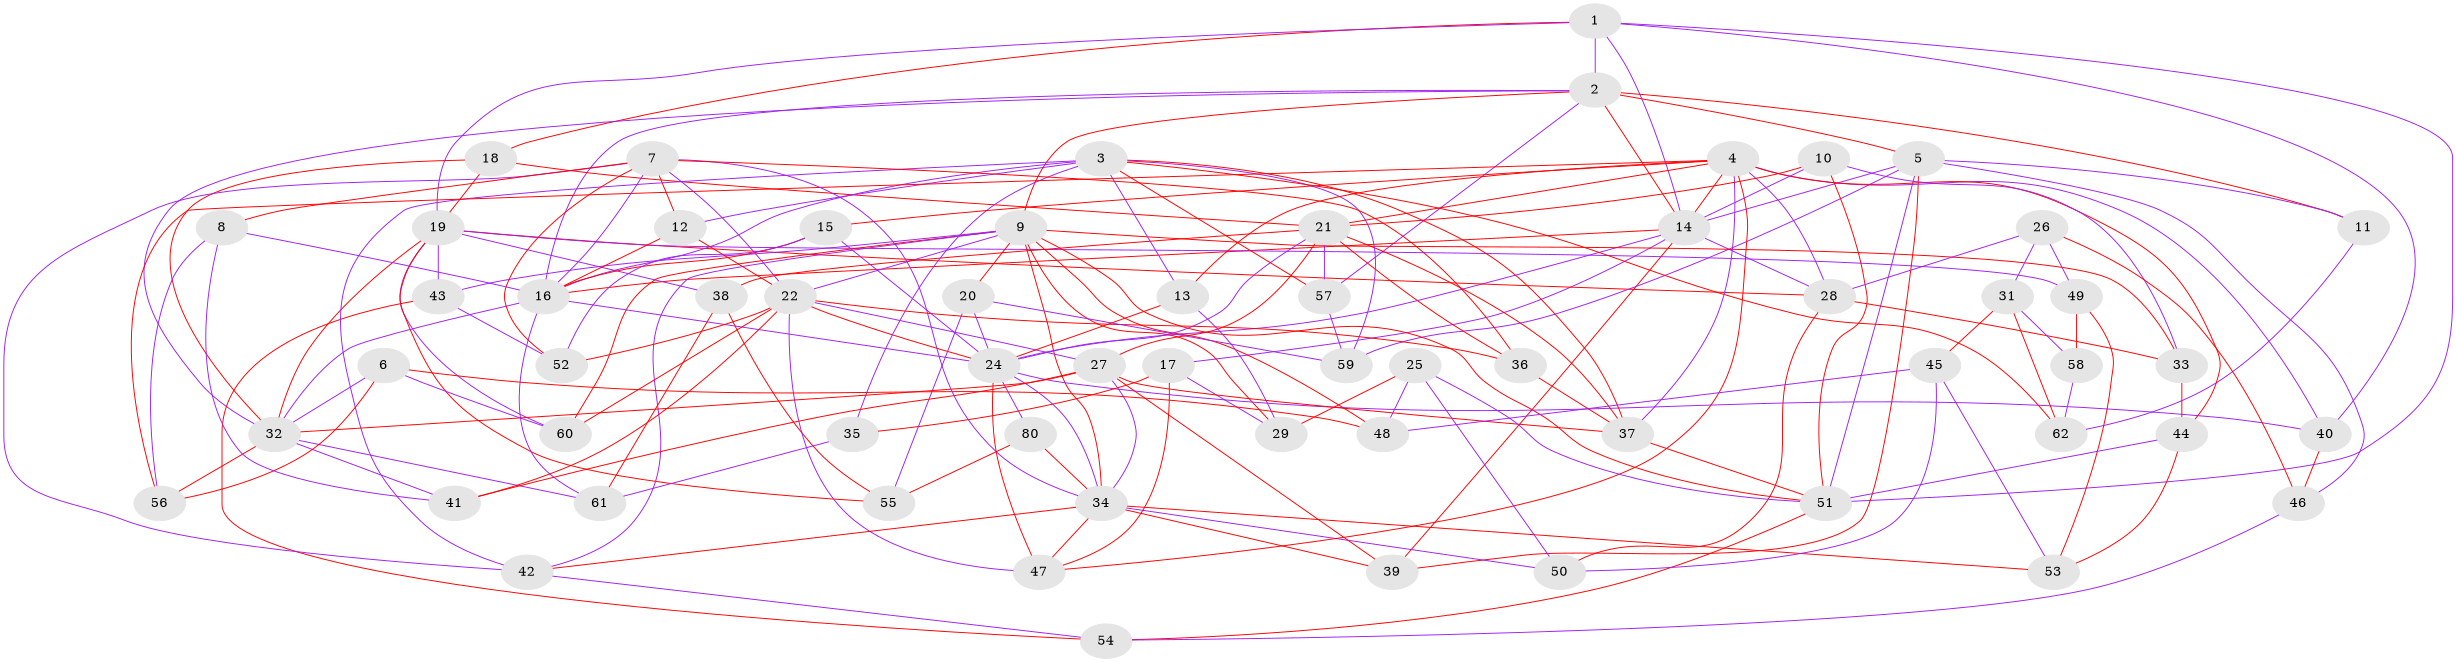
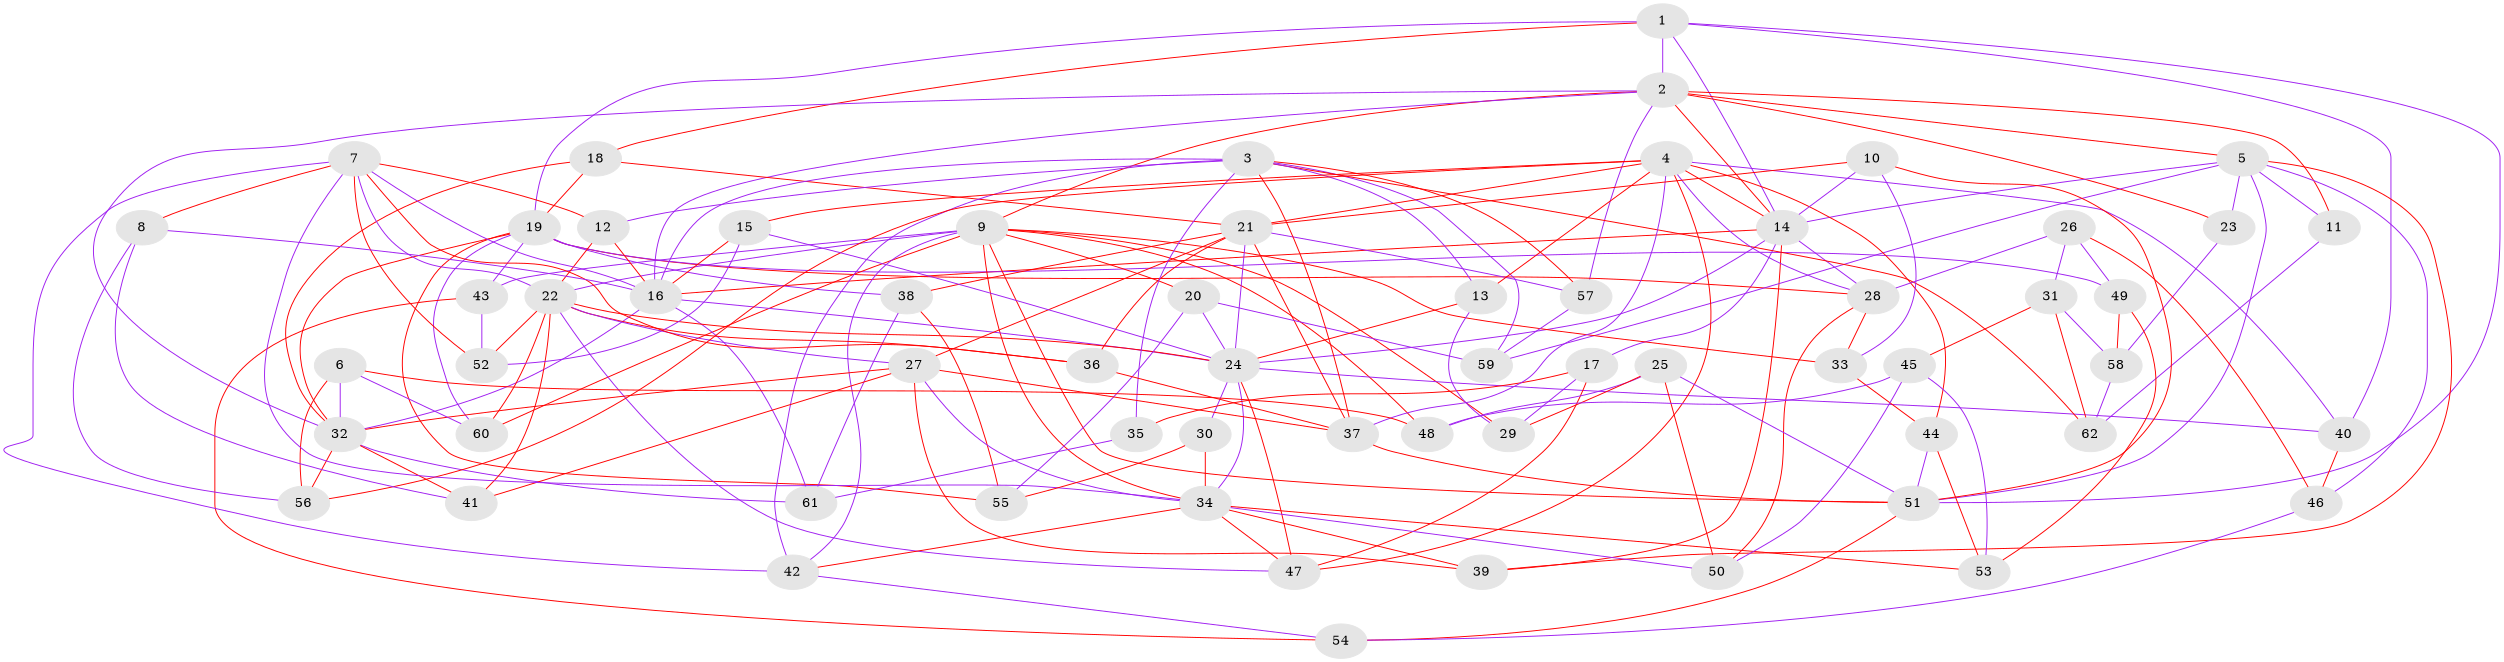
none -> (2229, 228)
(671, 383) -> (848, 416)
(1031, 434) -> (1205, 434)
(365, 469) -> (401, 467)
(1491, 473) -> (1689, 469)
